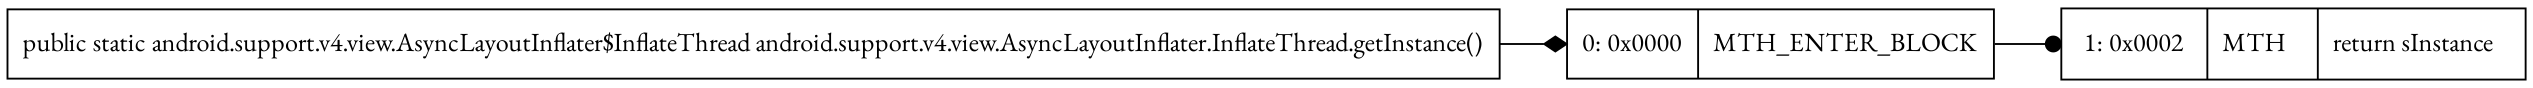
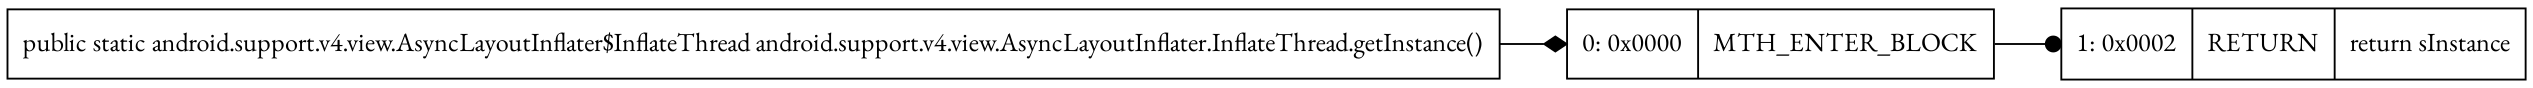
(2254, 43) -> (2264, 43)
